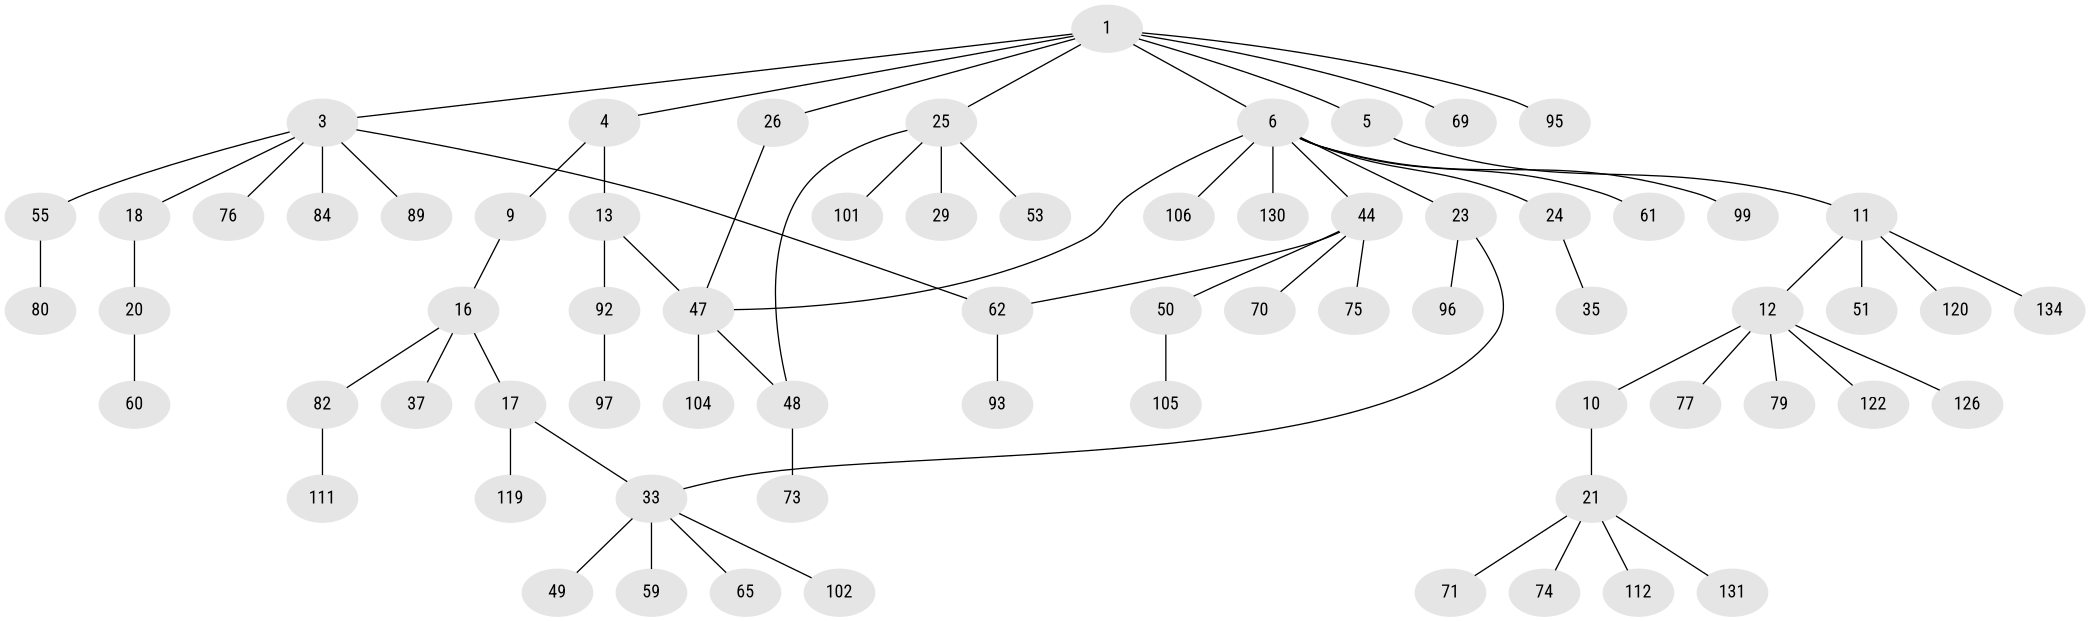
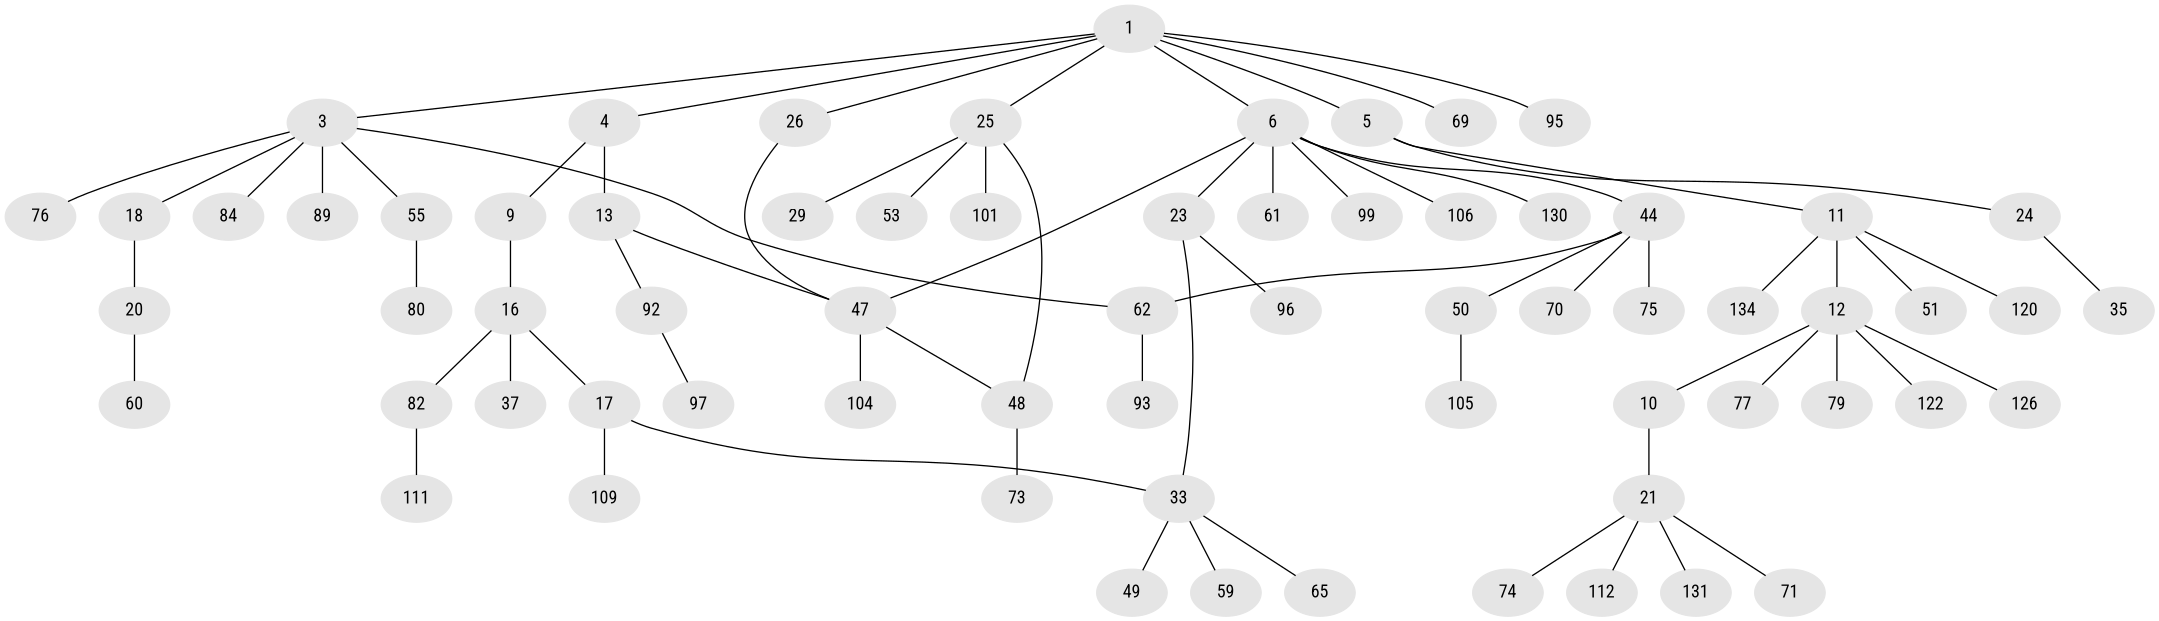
(1455, 177) -> (1691, 181)
(510, 499) -> (604, 499)
(839, 593) -> none
